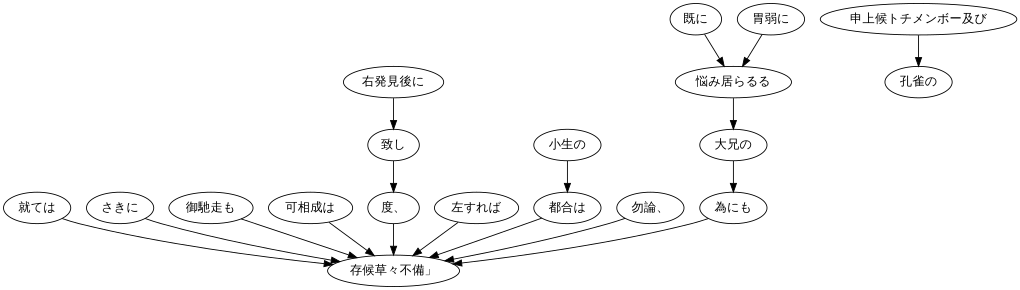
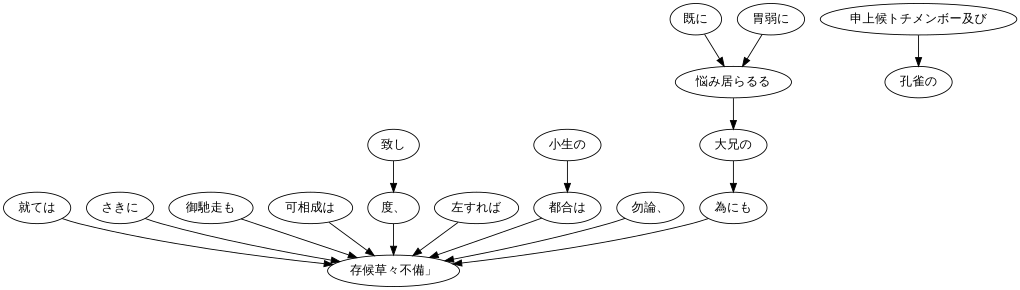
(394, 82) -> none
